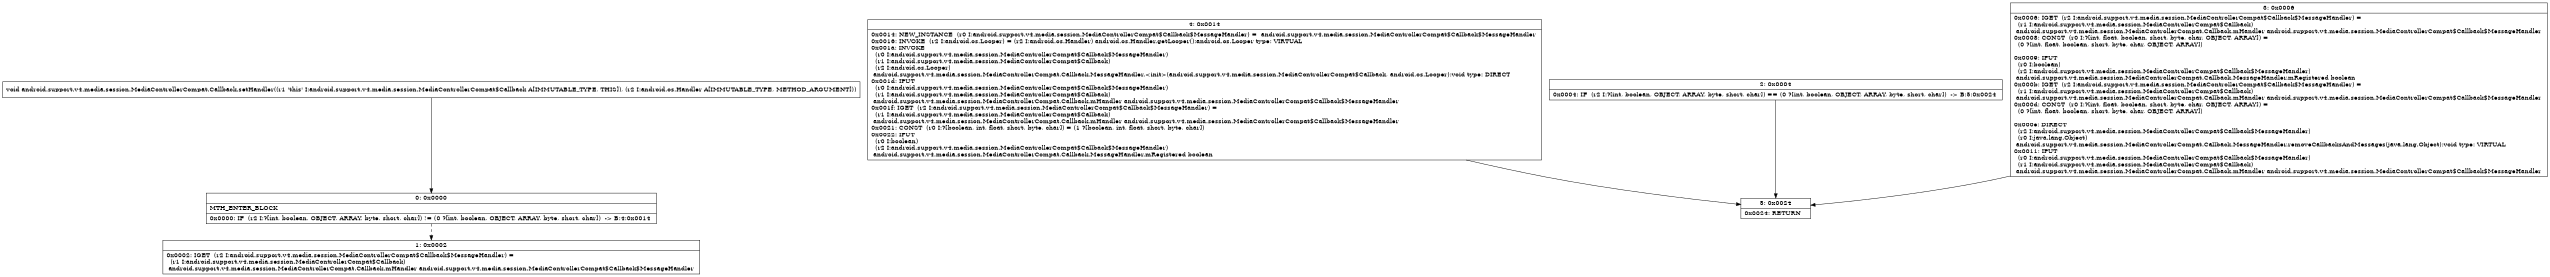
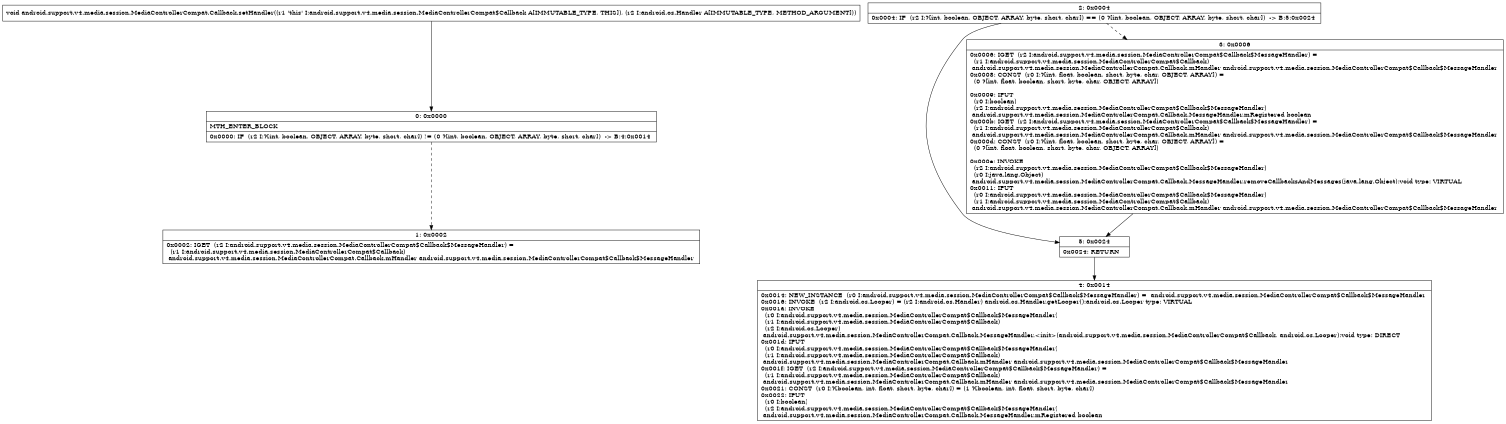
none -> (1115, 30)
(2042, 125) -> (999, 162)
(1601, 186) -> (1094, 266)
